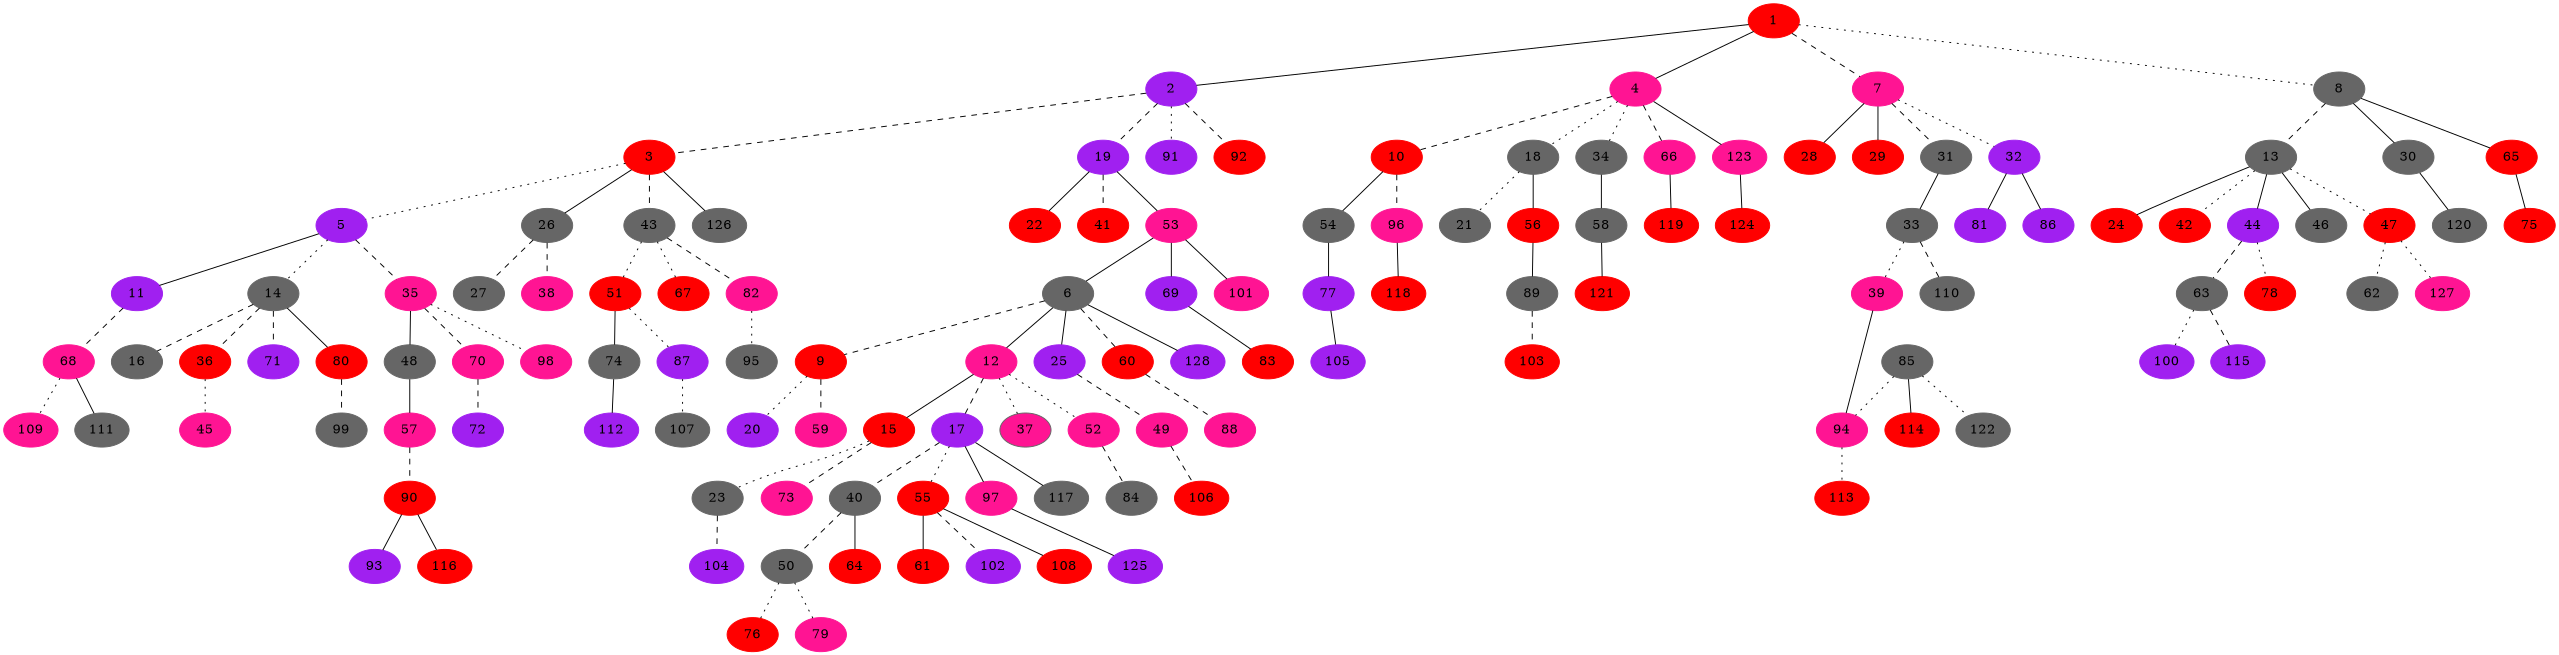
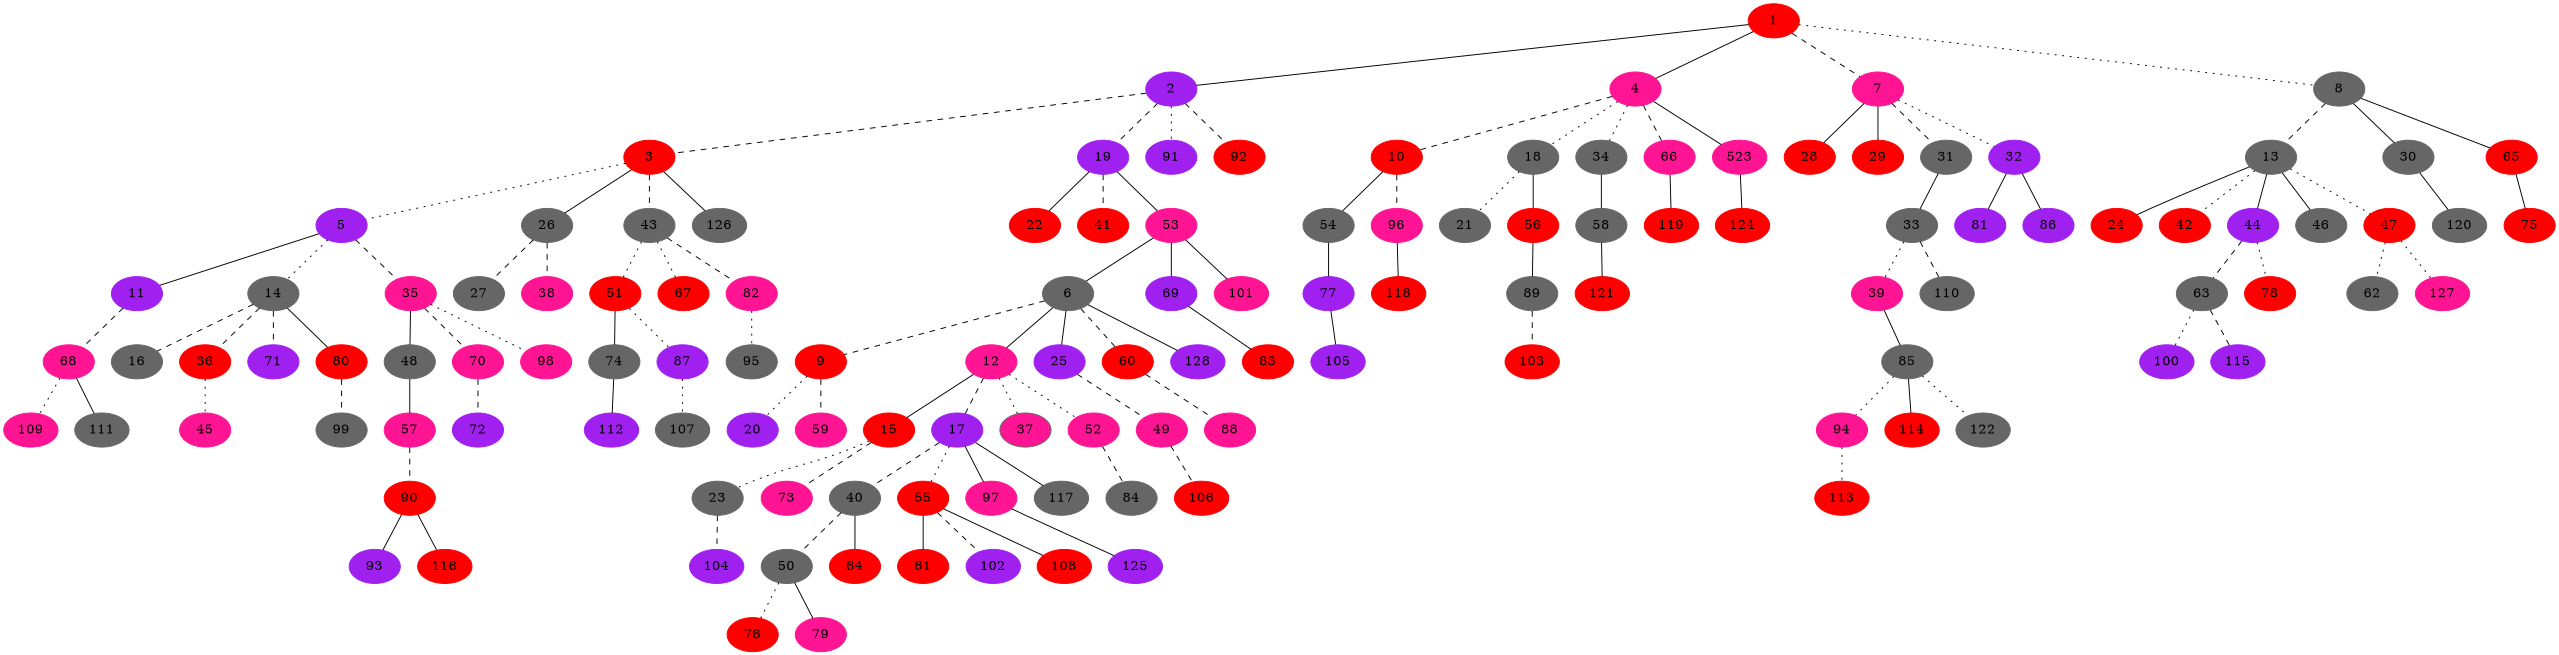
(1740, 157) -> (1740, 157)
(1859, 362) -> (1892, 328)
(804, 601) -> (804, 601)
